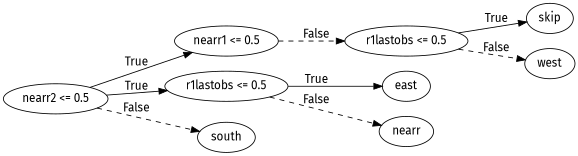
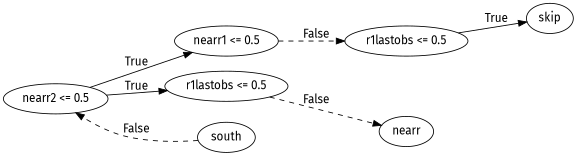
(550, 64) -> none
(406, 86) -> none
(144, 119) -> (138, 139)
